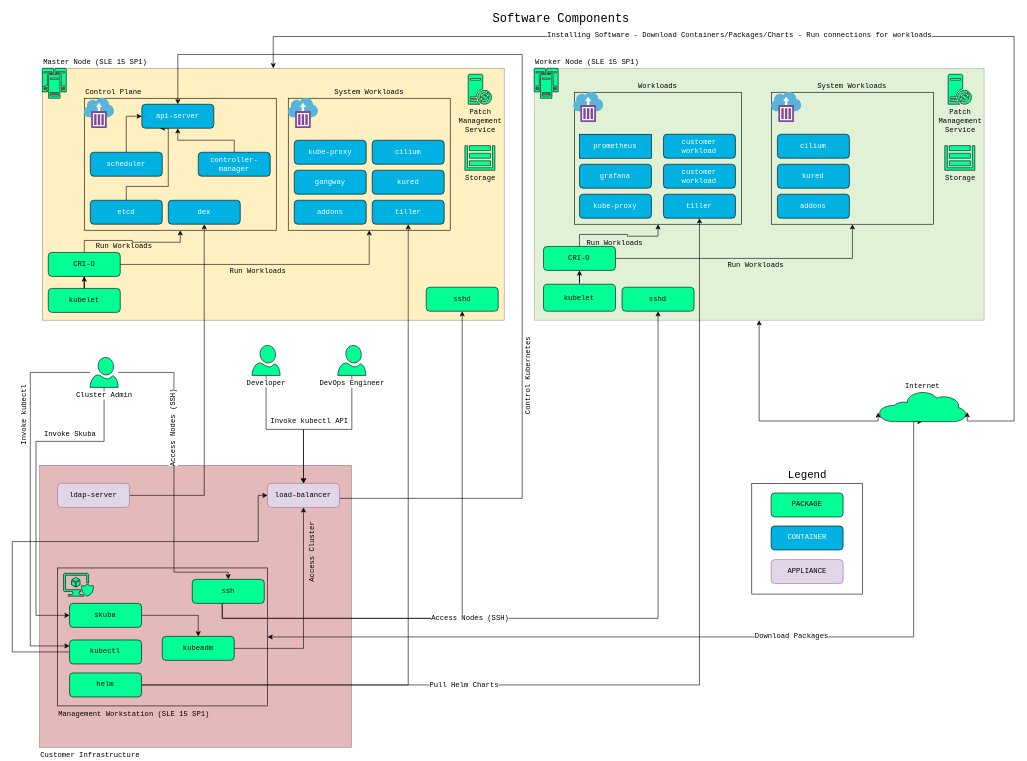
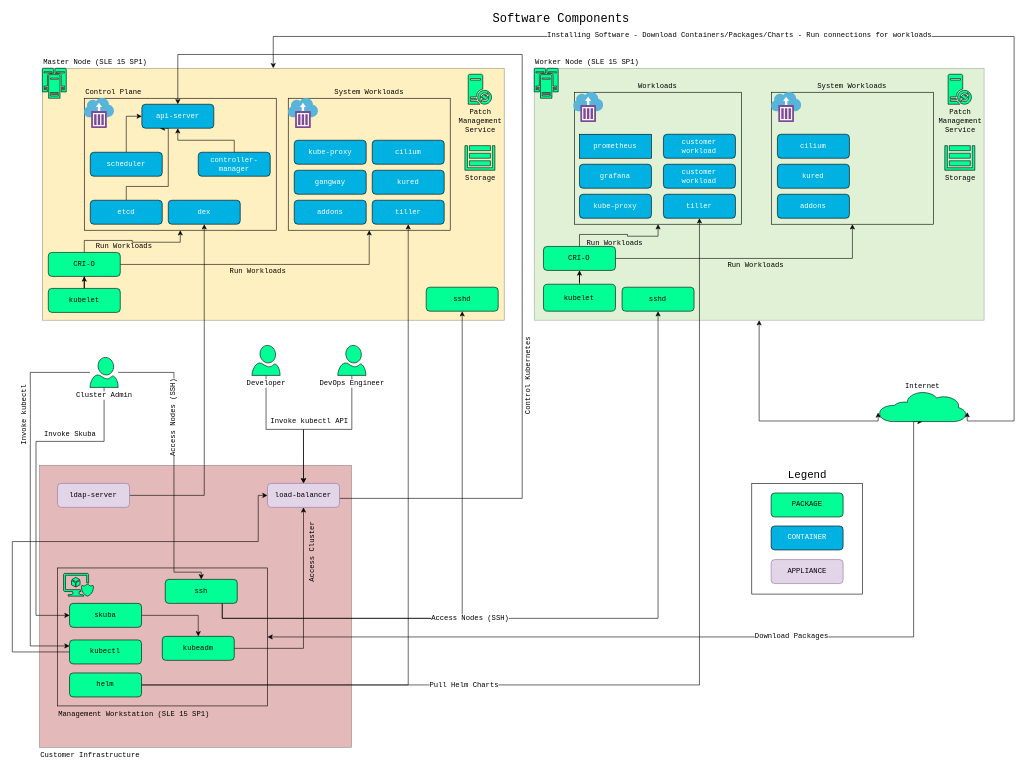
(228, 591) -> (201, 591)
